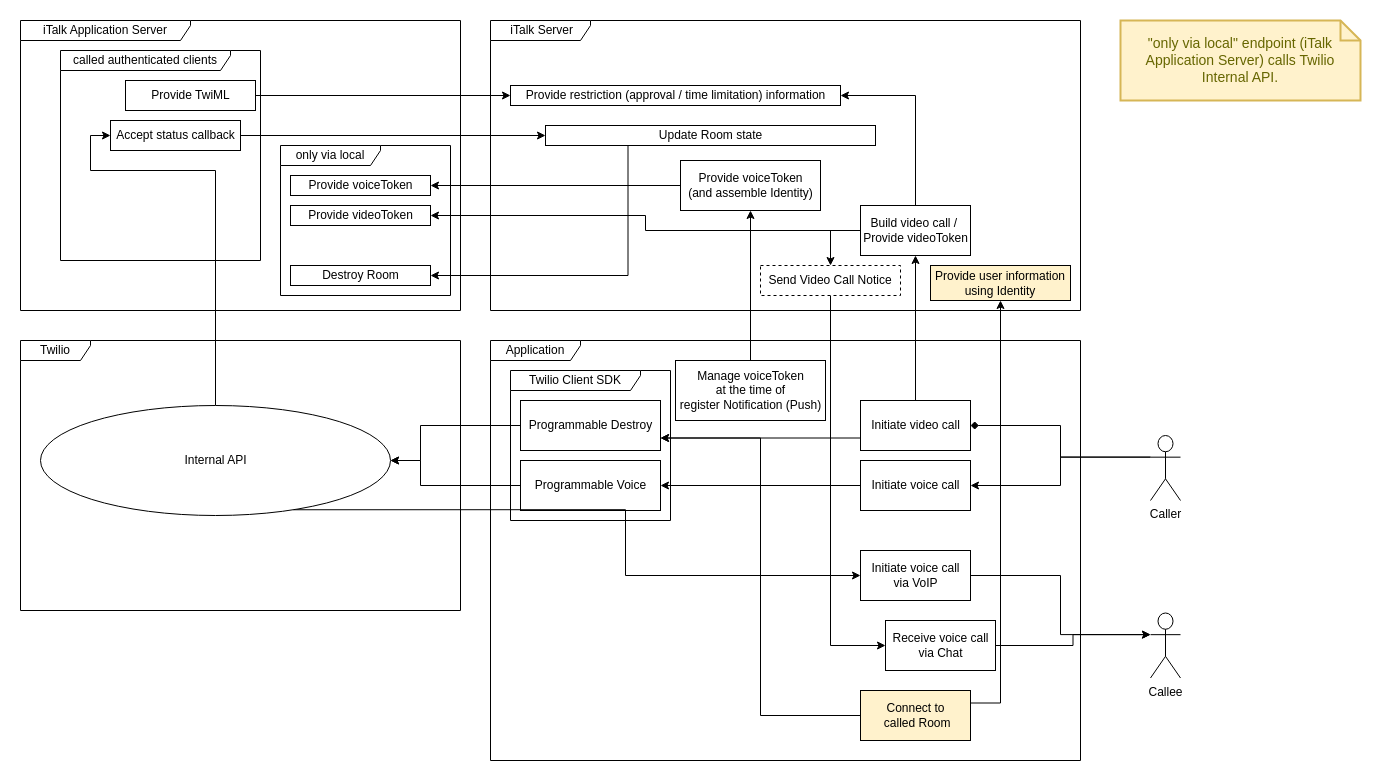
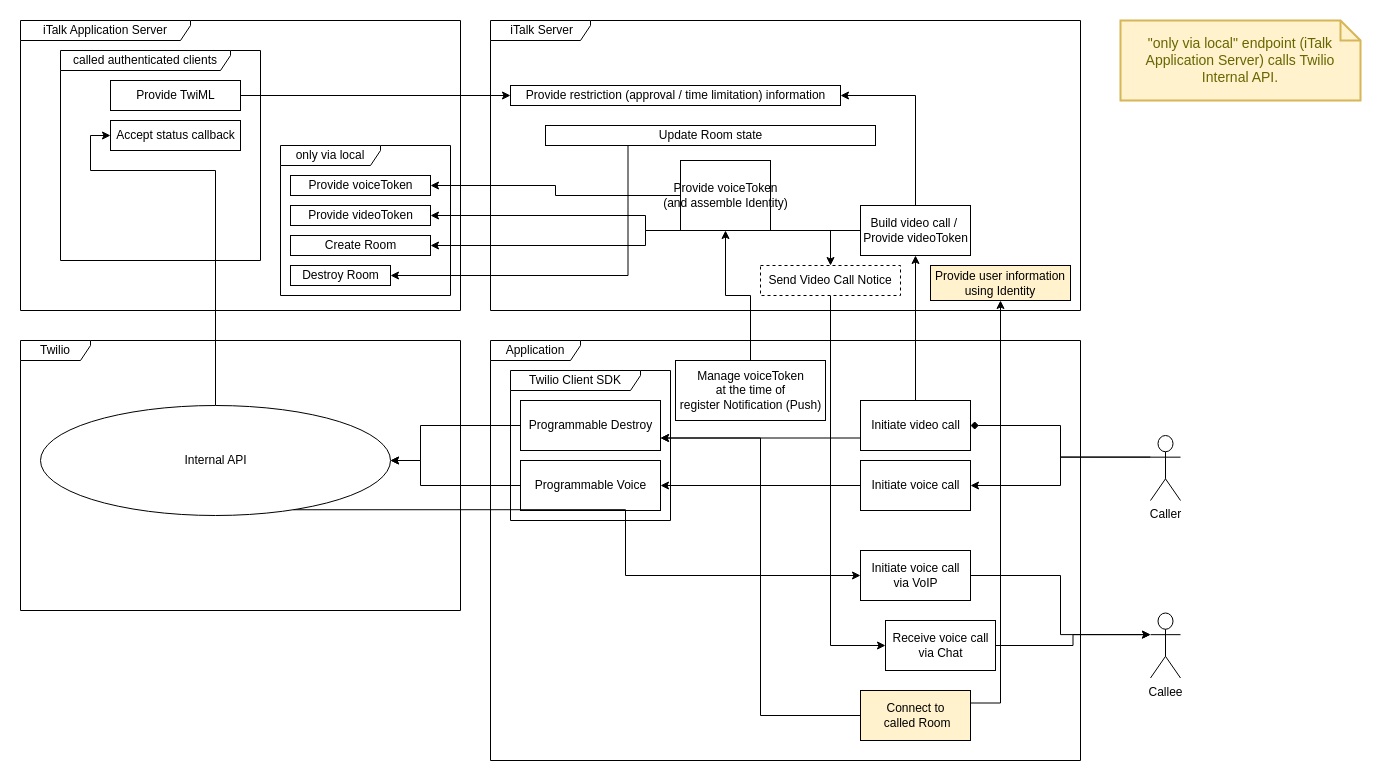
(191, 96) -> (176, 96)
(390, 136) -> none
(751, 186) -> (726, 196)
none -> (361, 246)
none -> (548, 246)
(361, 276) -> (341, 276)
